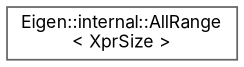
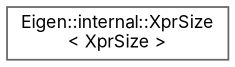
(122, 33) -> (118, 33)
